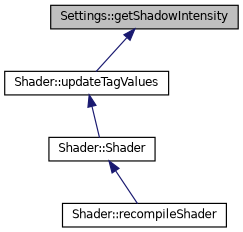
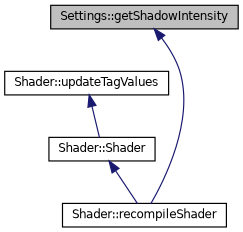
(111, 55) -> (182, 121)
